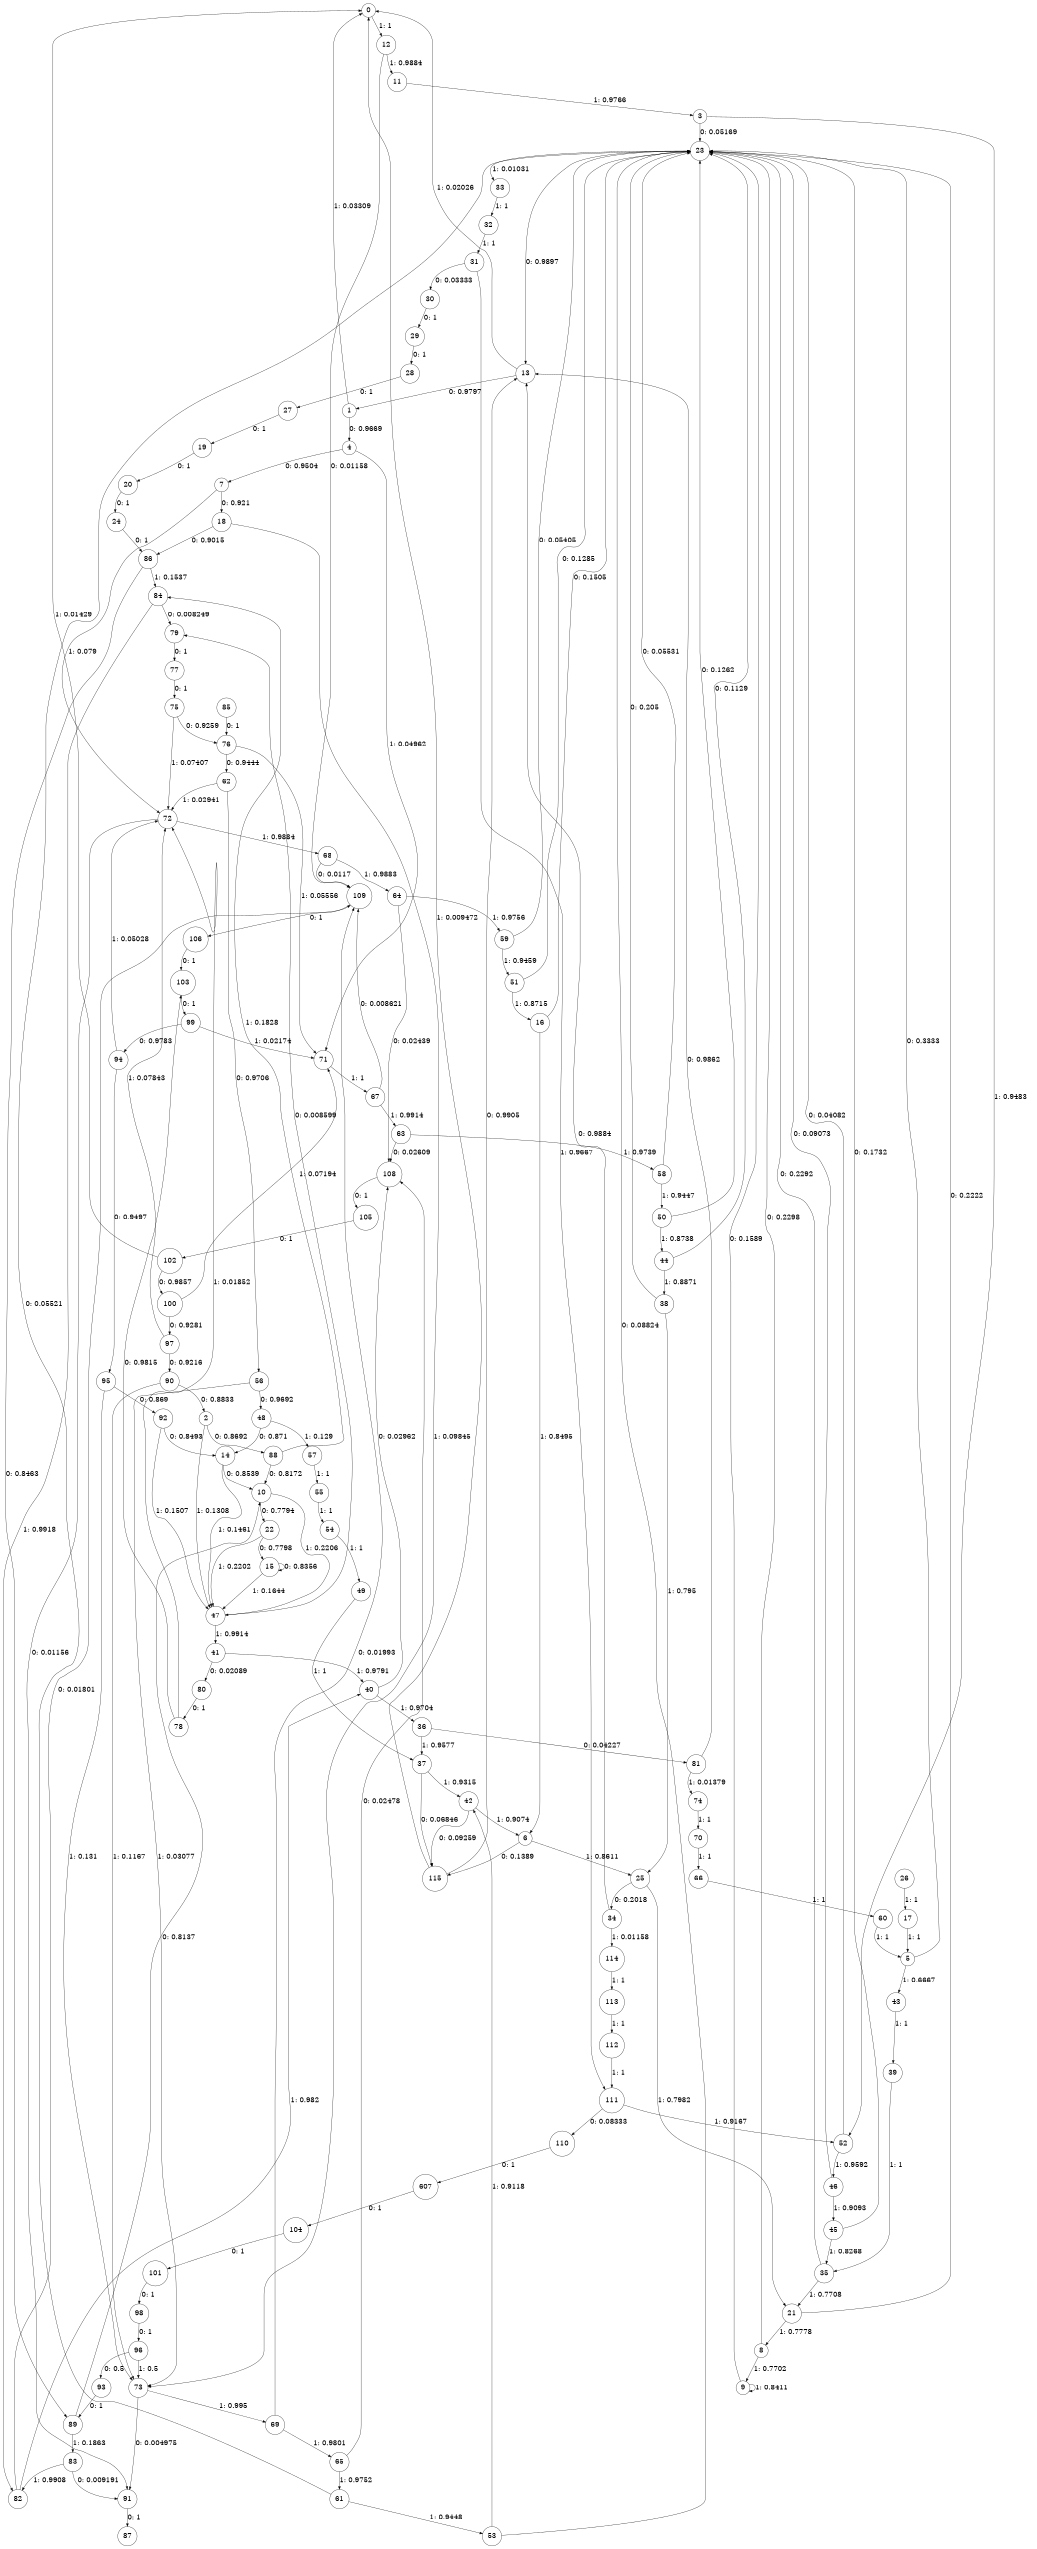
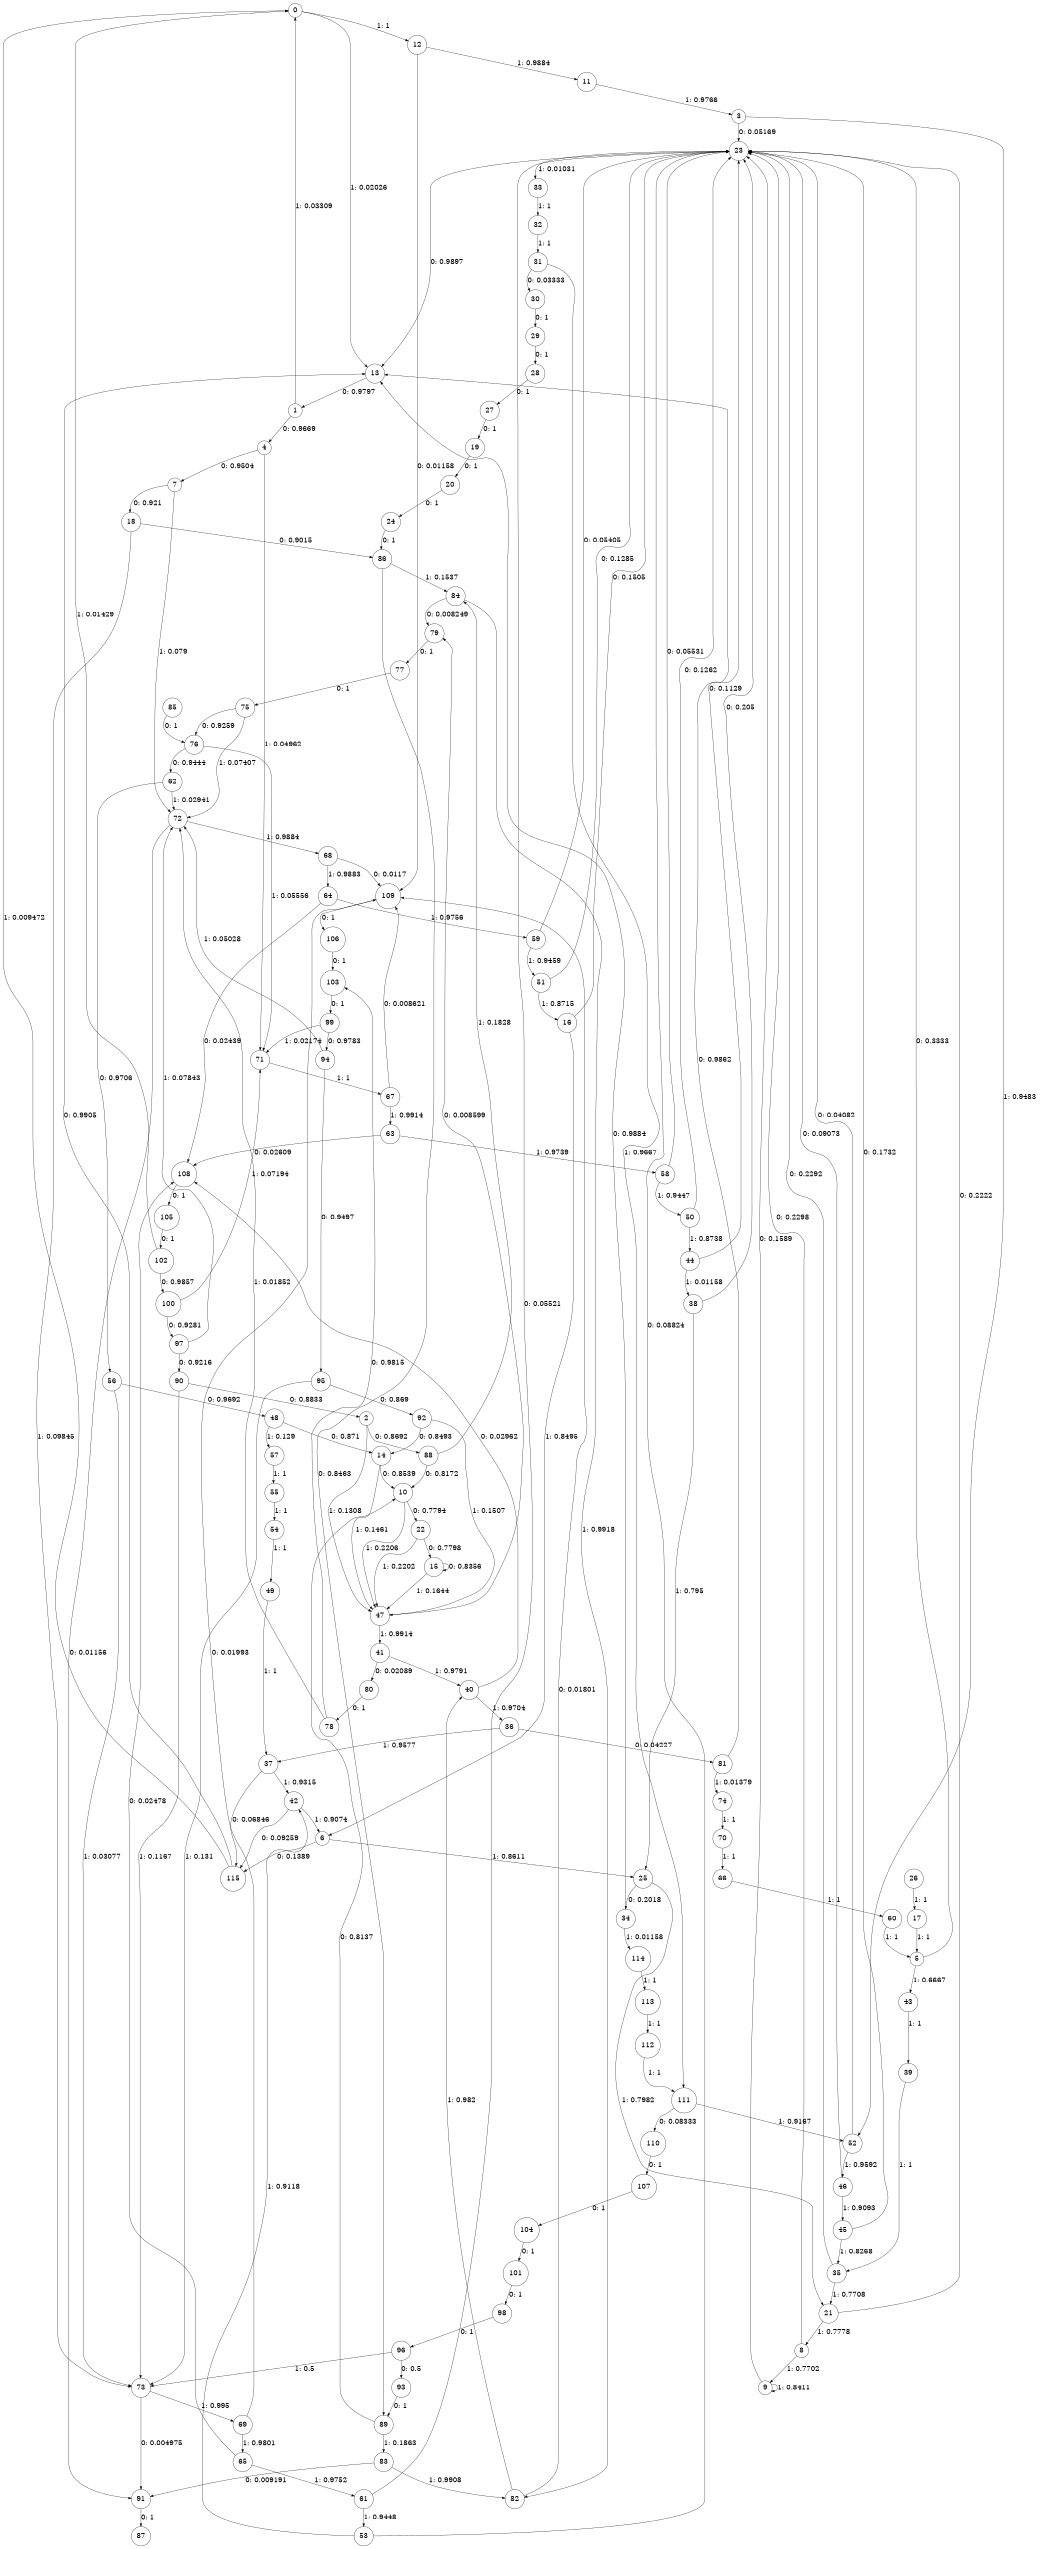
(434, 188) -> (350, 176)
(684, 1283) -> (706, 1283)
(426, 2187) -> (644, 2187)
